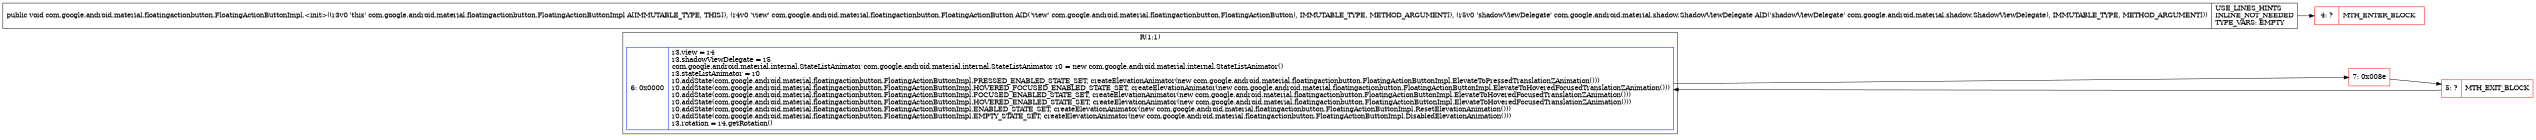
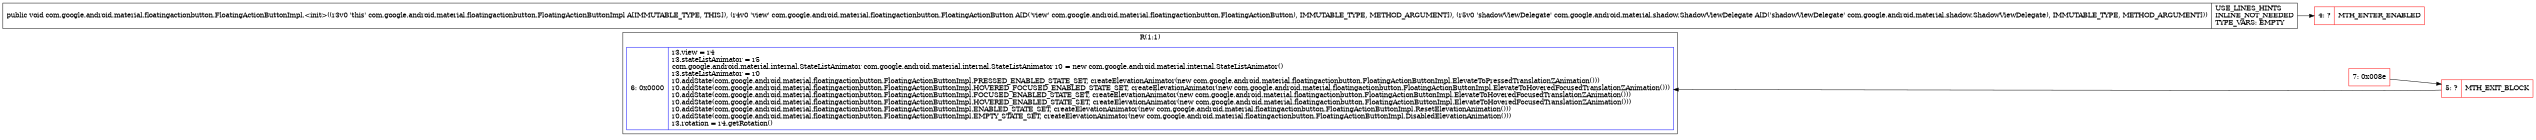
(2379, 16) -> (2379, 16)
(722, 60) -> (716, 60)
(2009, 81) -> none
